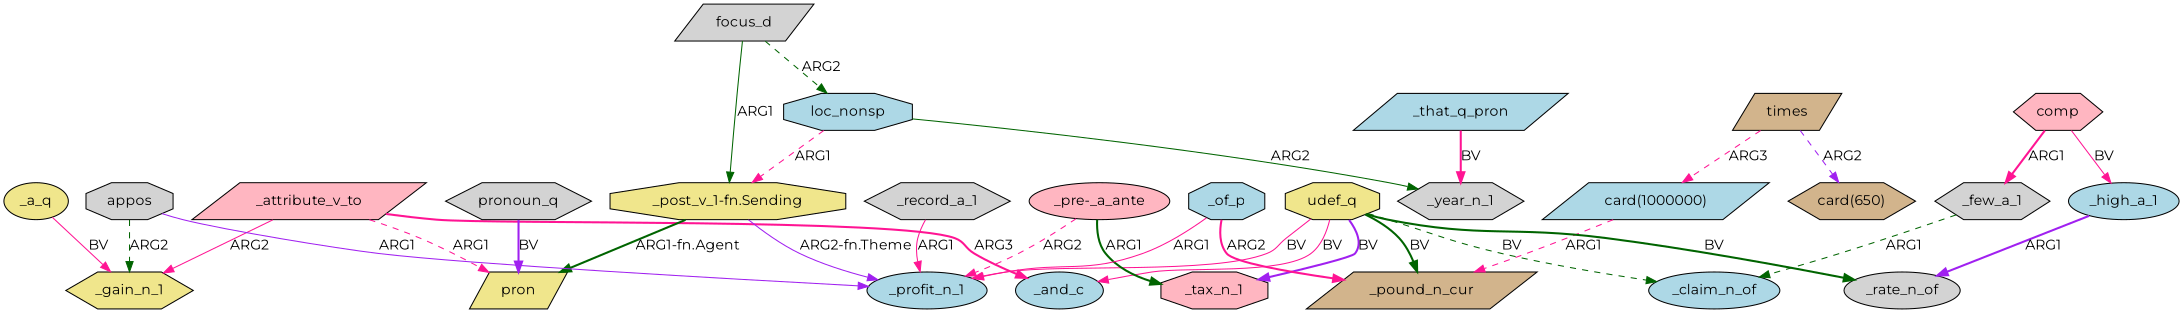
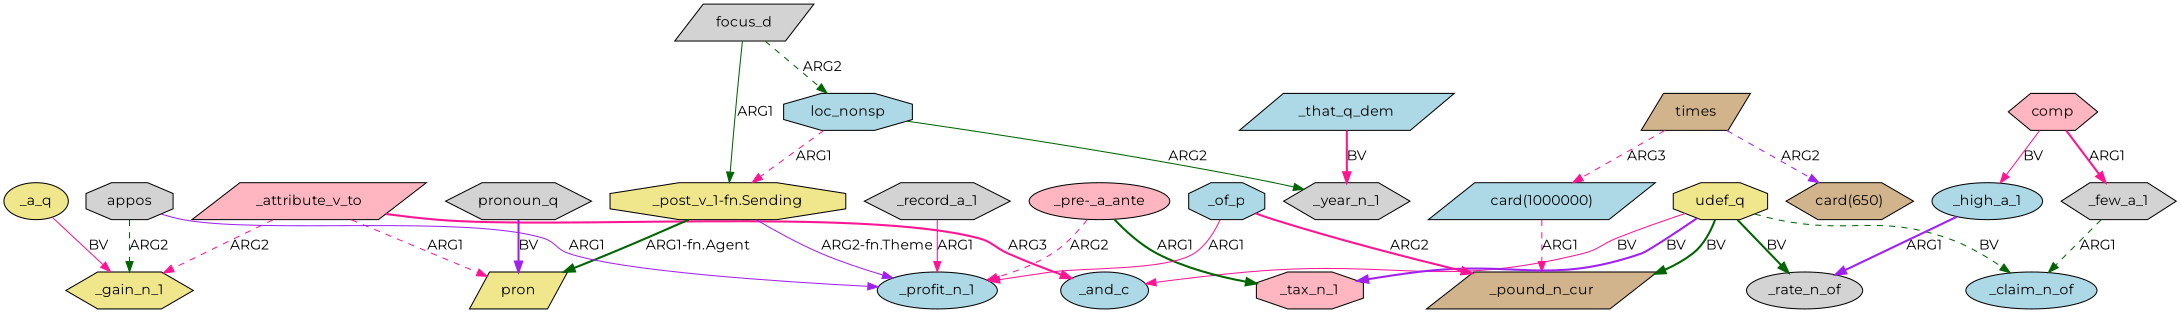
(1461, 112) -> (1347, 112)
(223, 244) -> (223, 244)
(1136, 268) -> none
